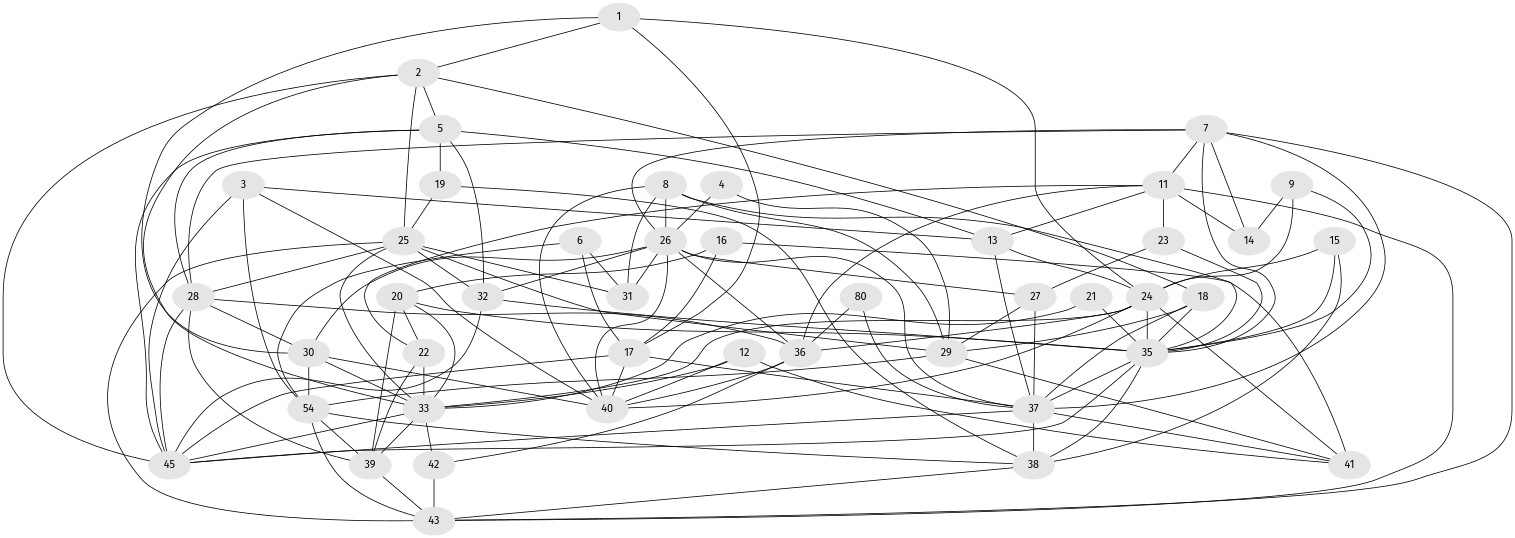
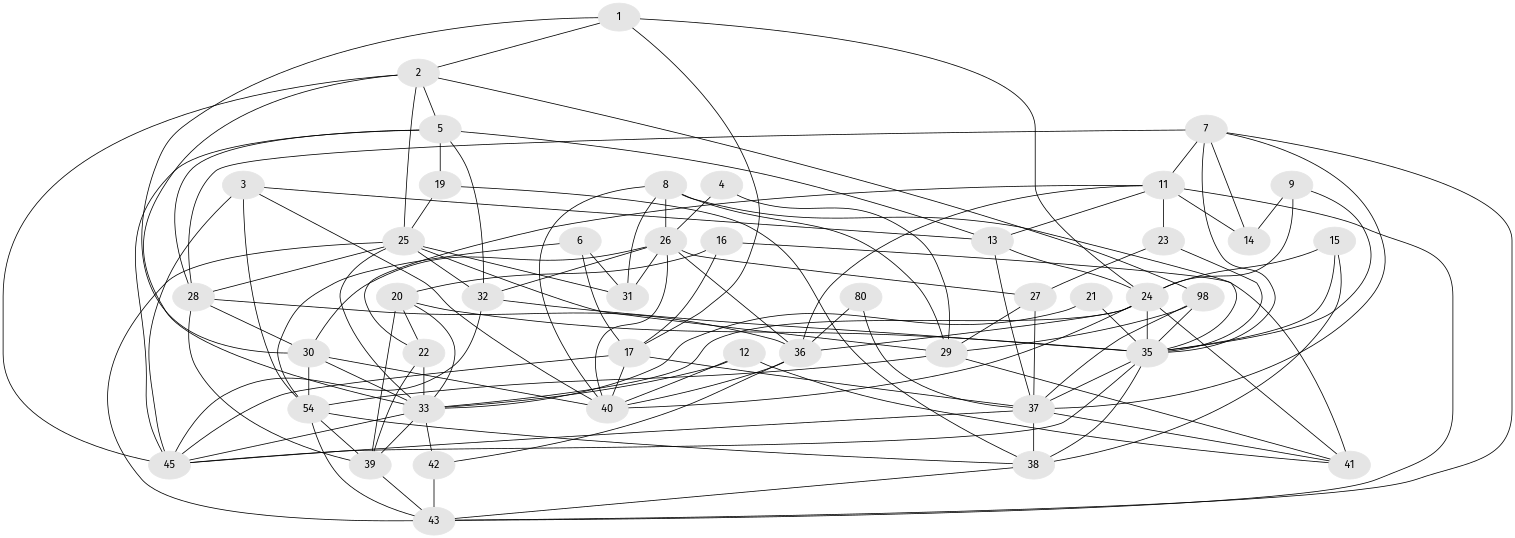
(799, 140) -> none
(872, 272) -> none
(1203, 297) -> (1203, 297)
(160, 378) -> none
